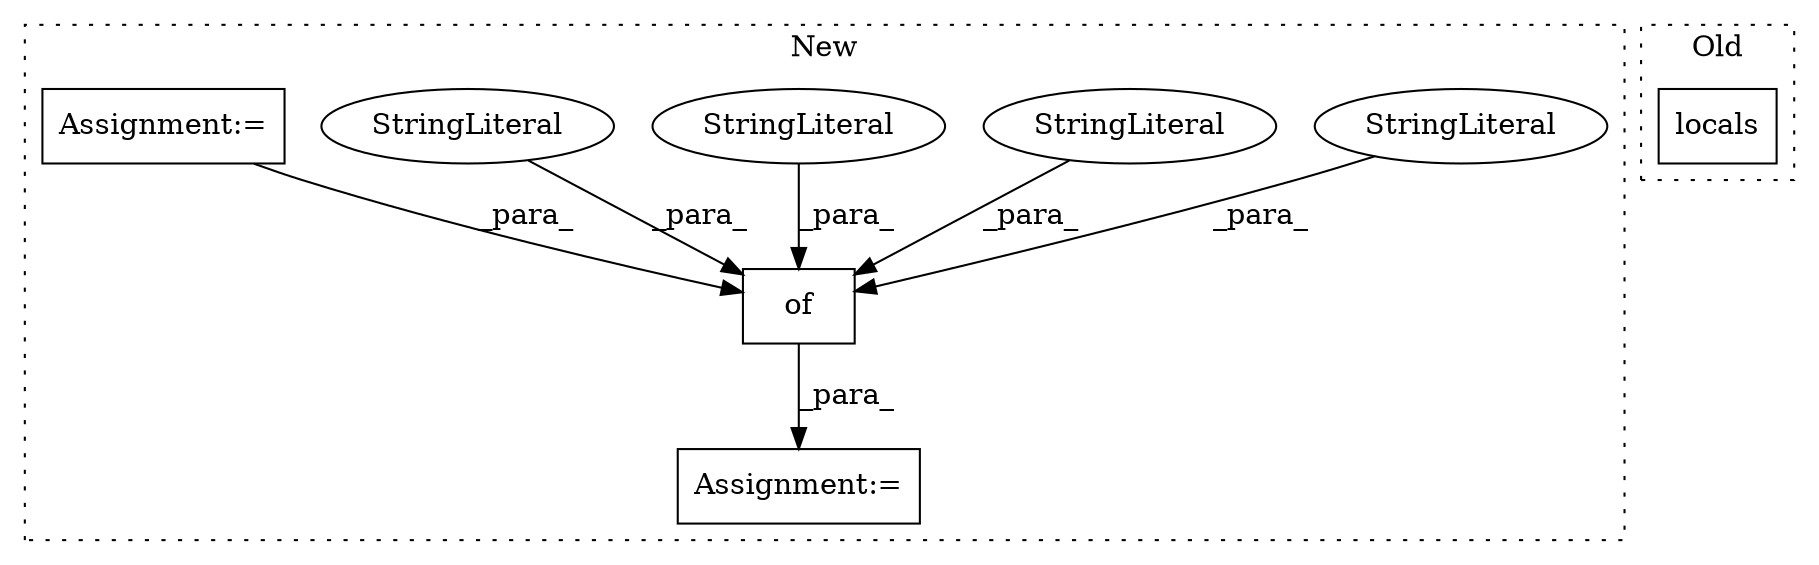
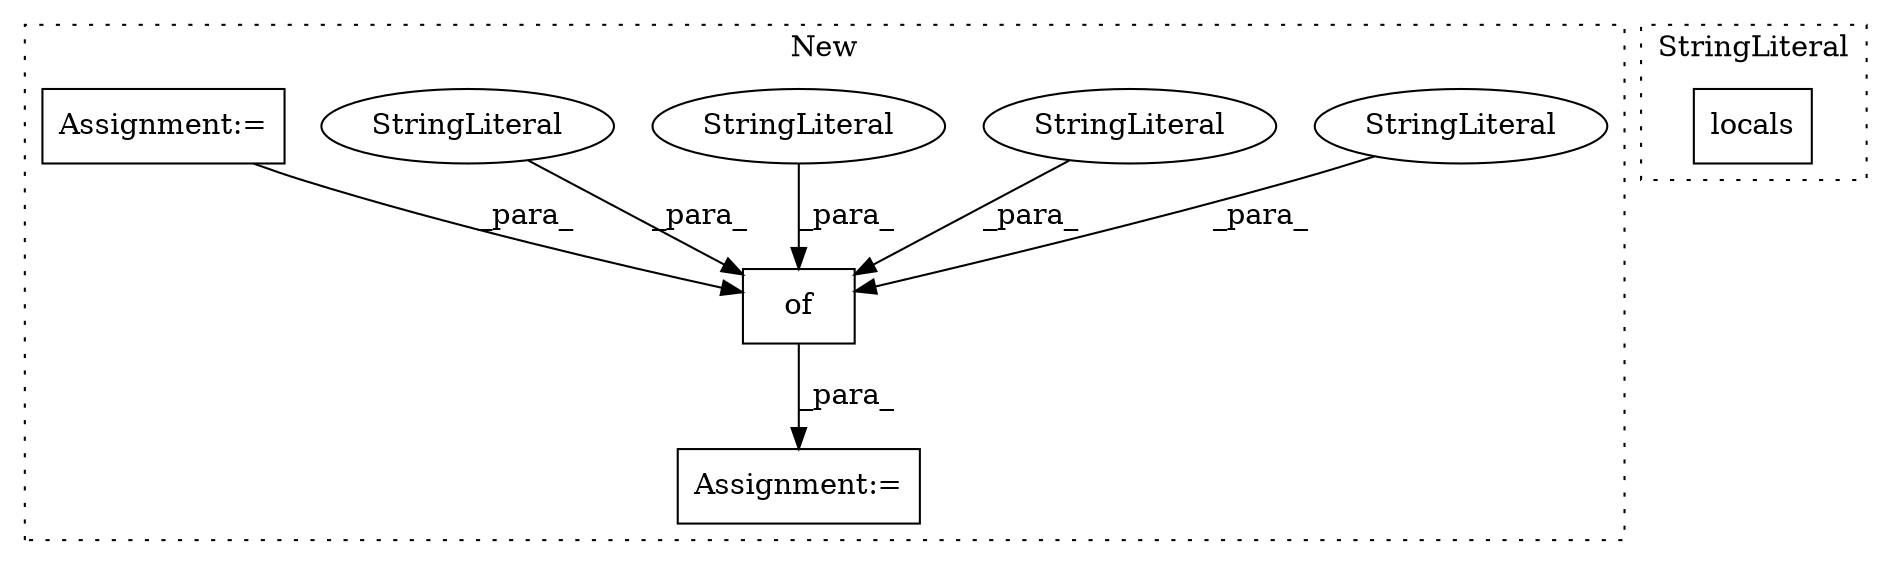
(1718, 49) -> (1754, 49)
